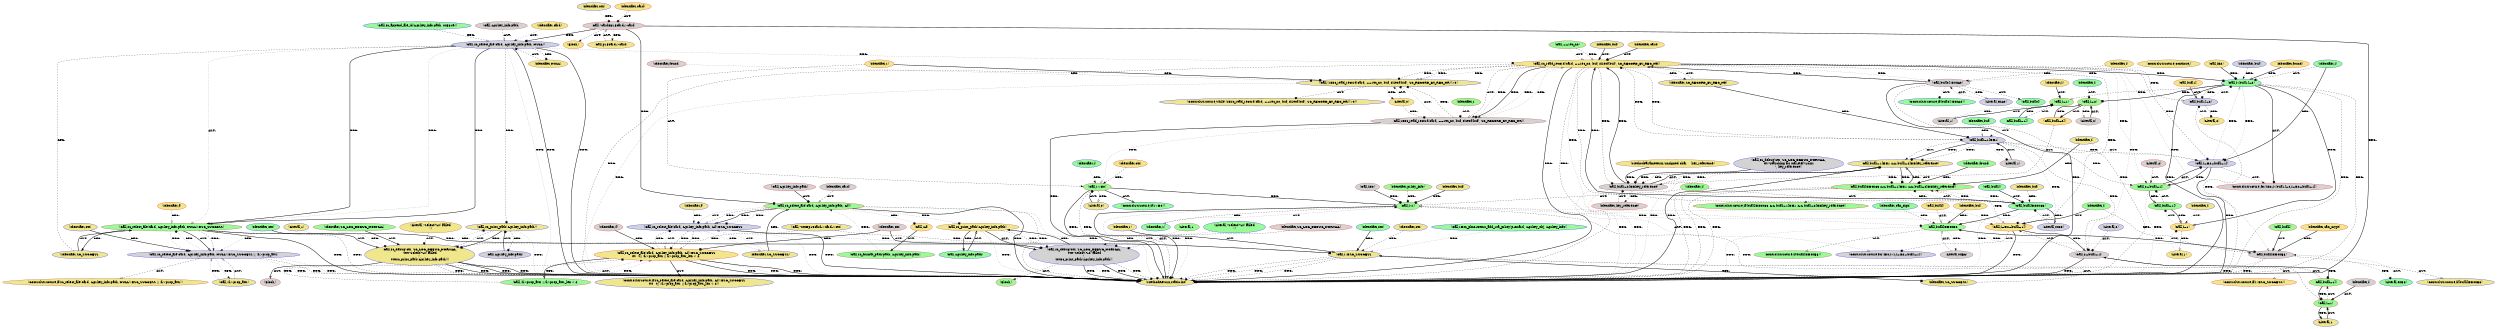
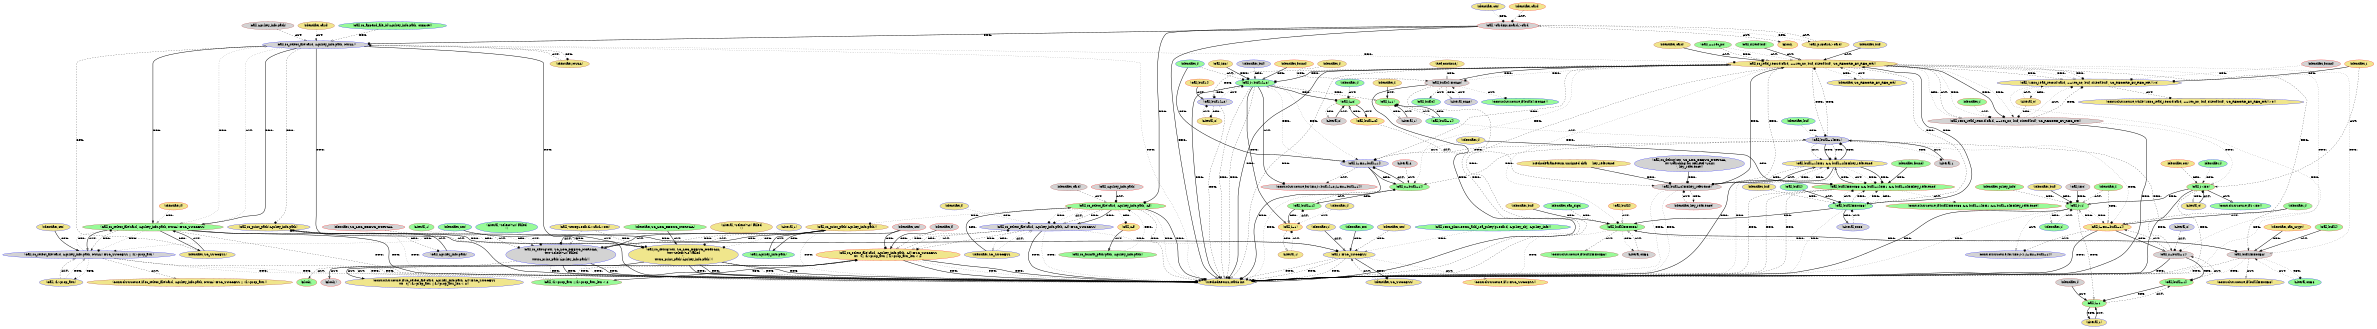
none -> (1755, 45)
(2169, 64) -> (1447, 64)
(1840, 113) -> (1846, 152)
